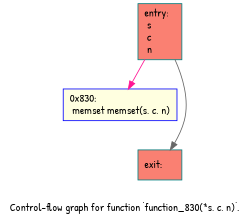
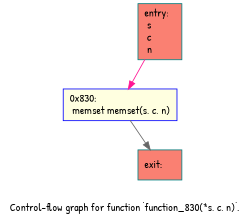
(186, 102) -> (138, 132)
